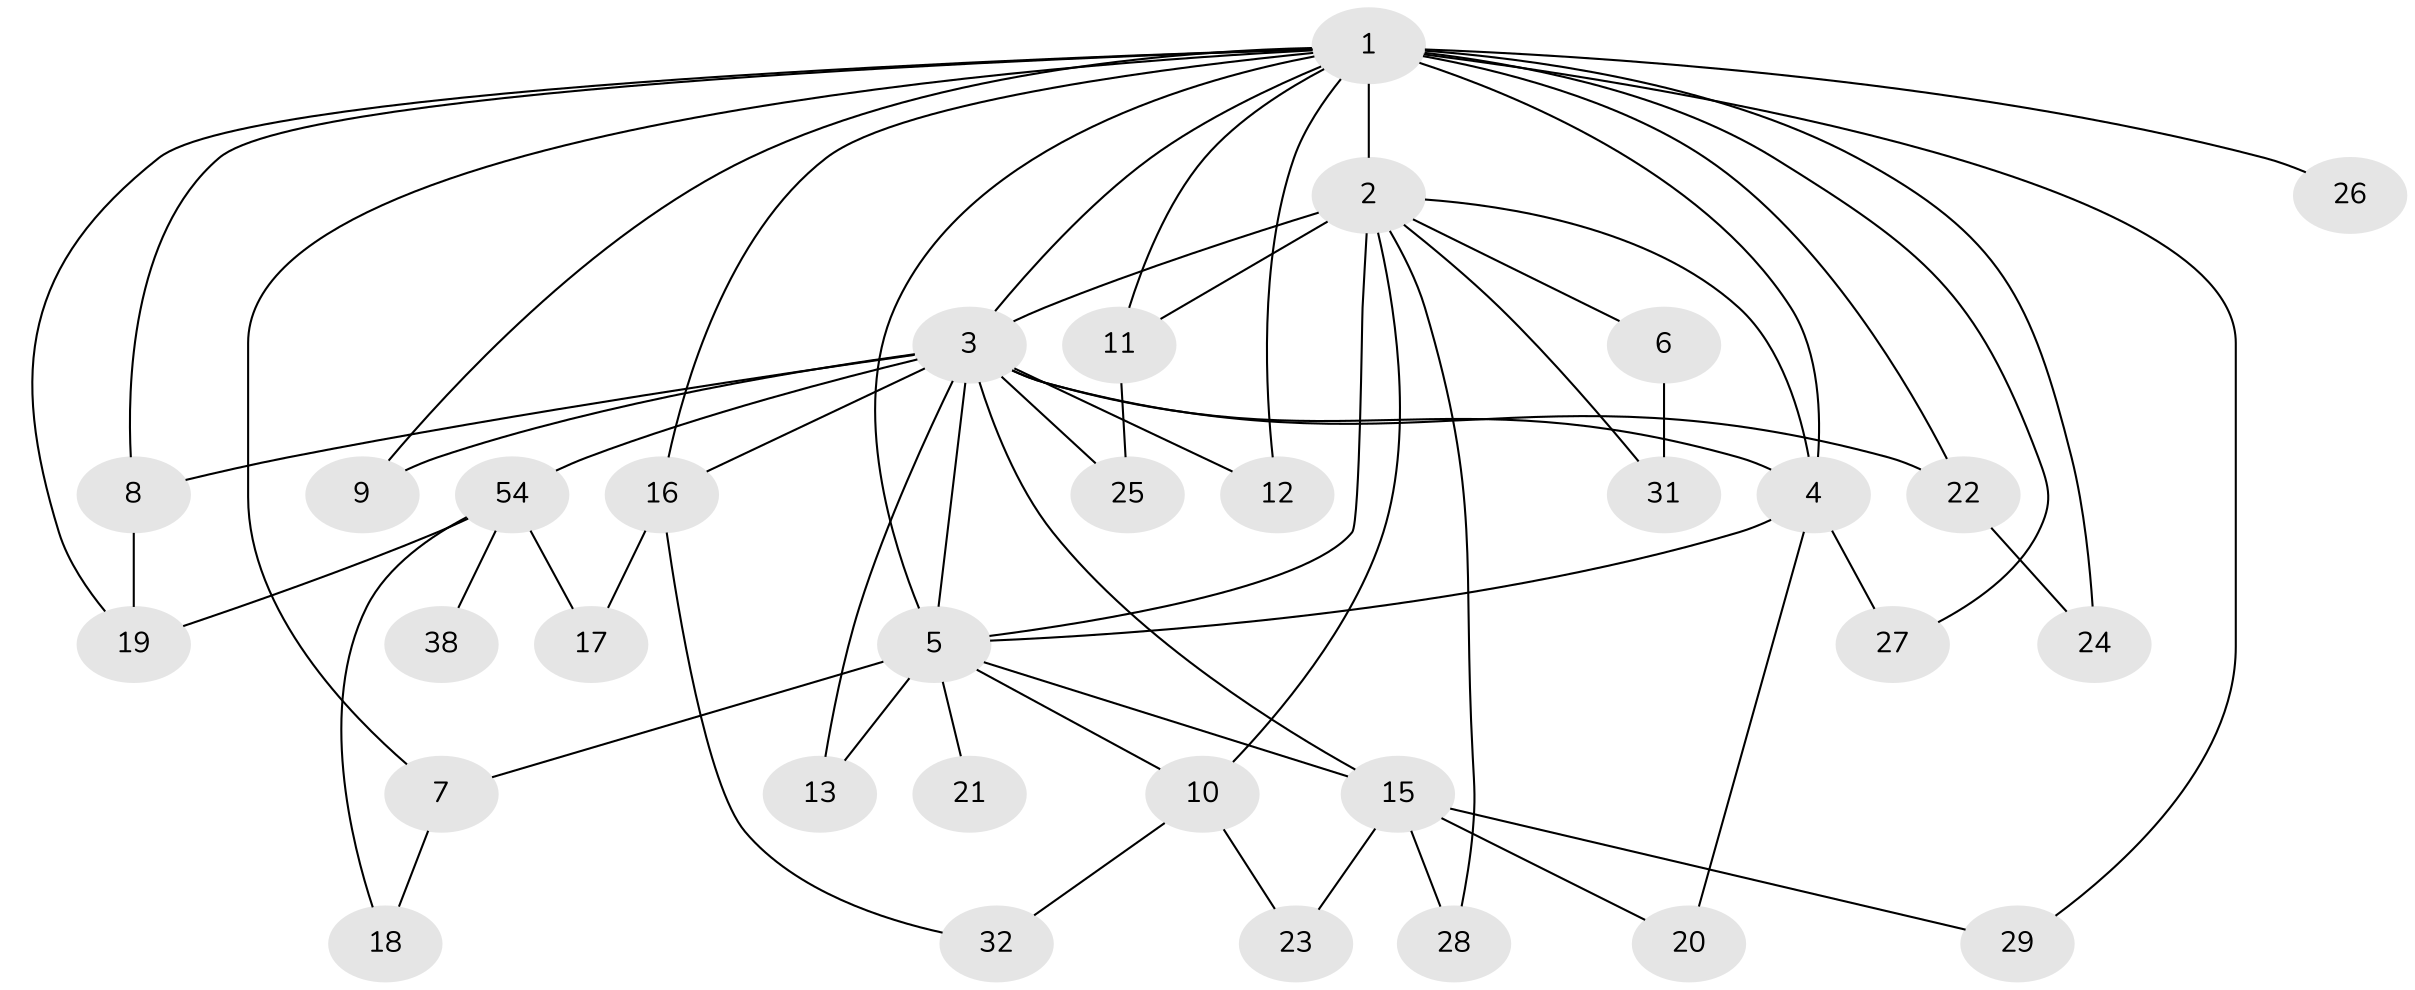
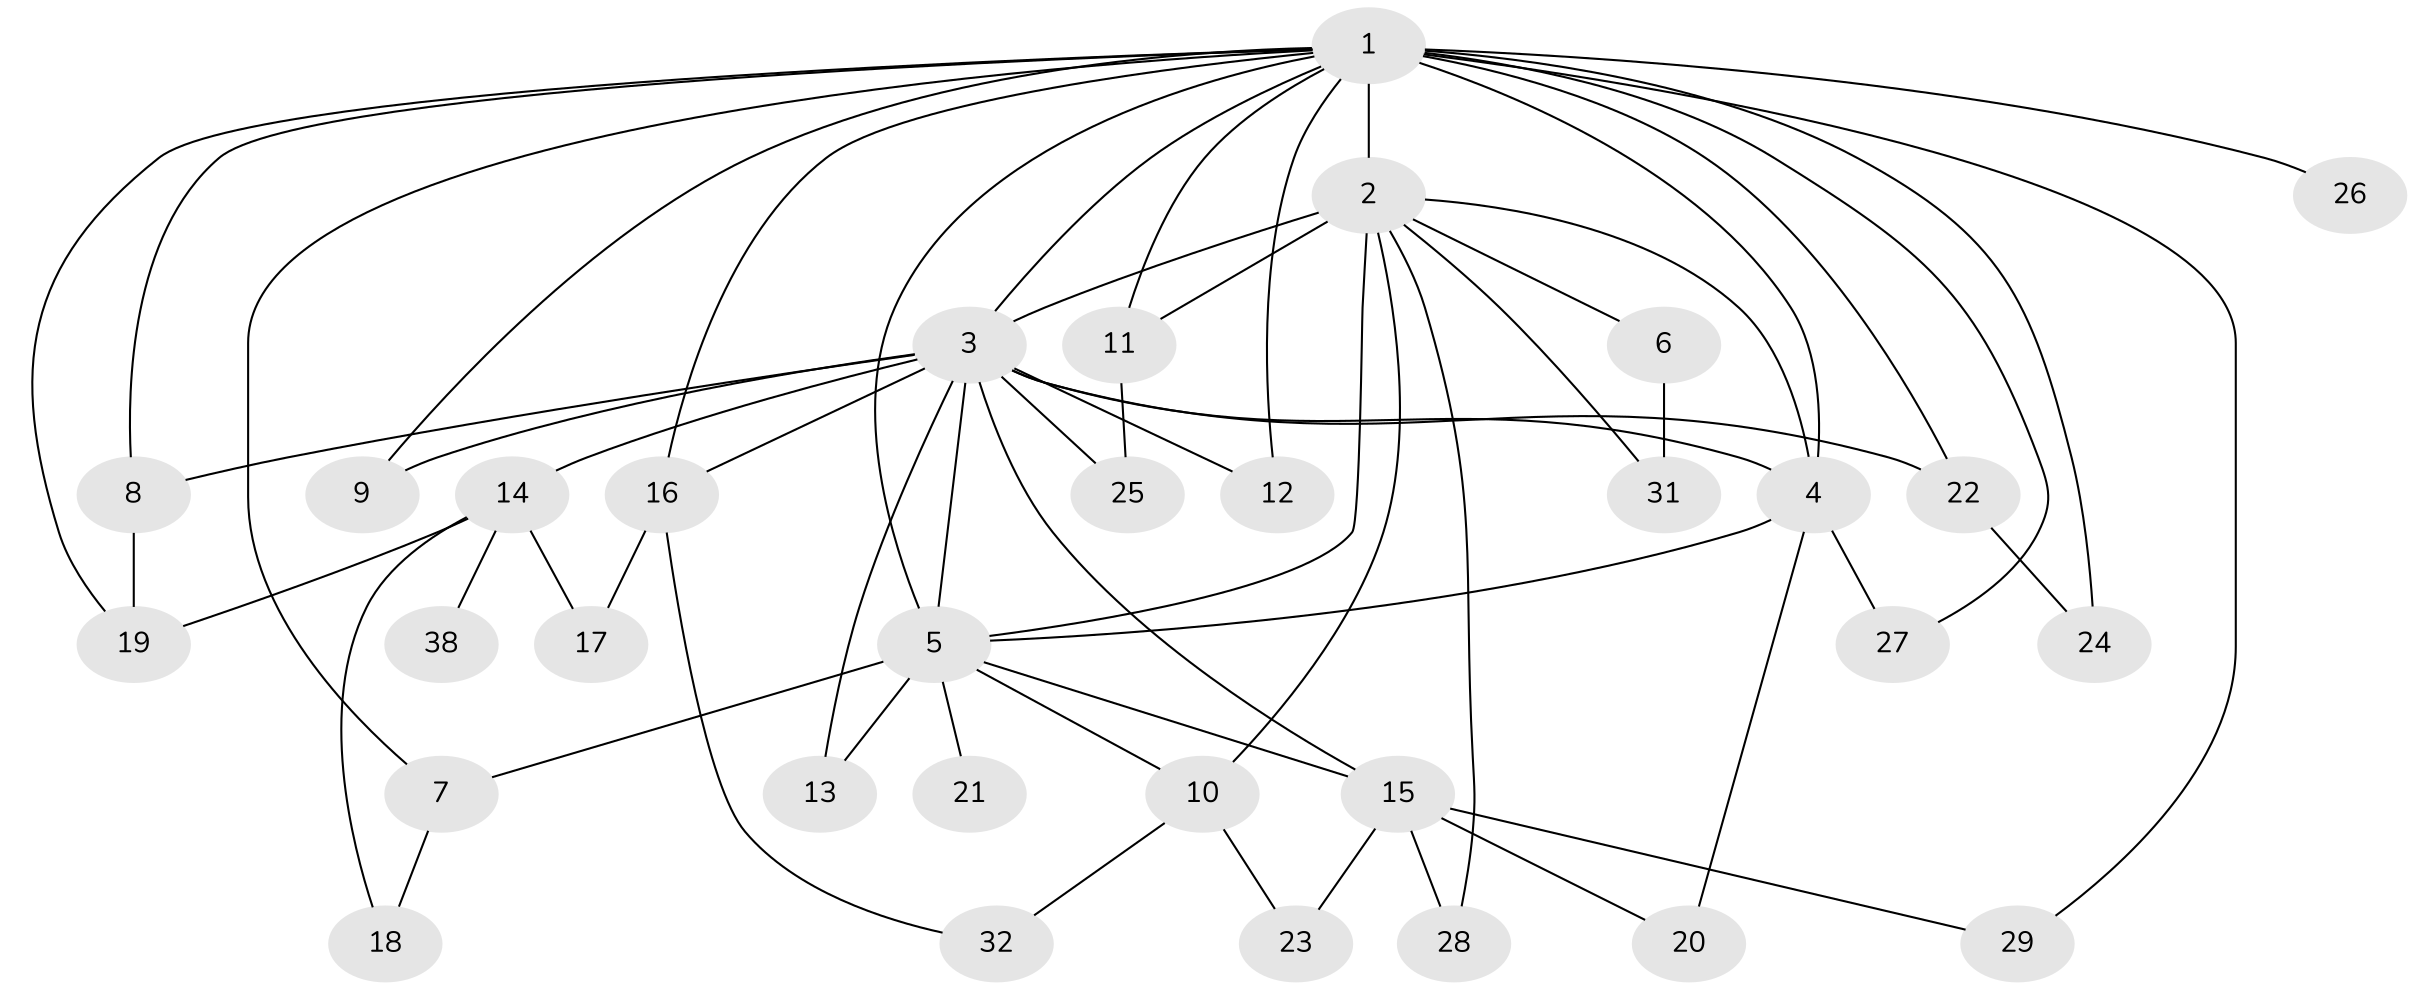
(512, 495) -> (512, 495)
